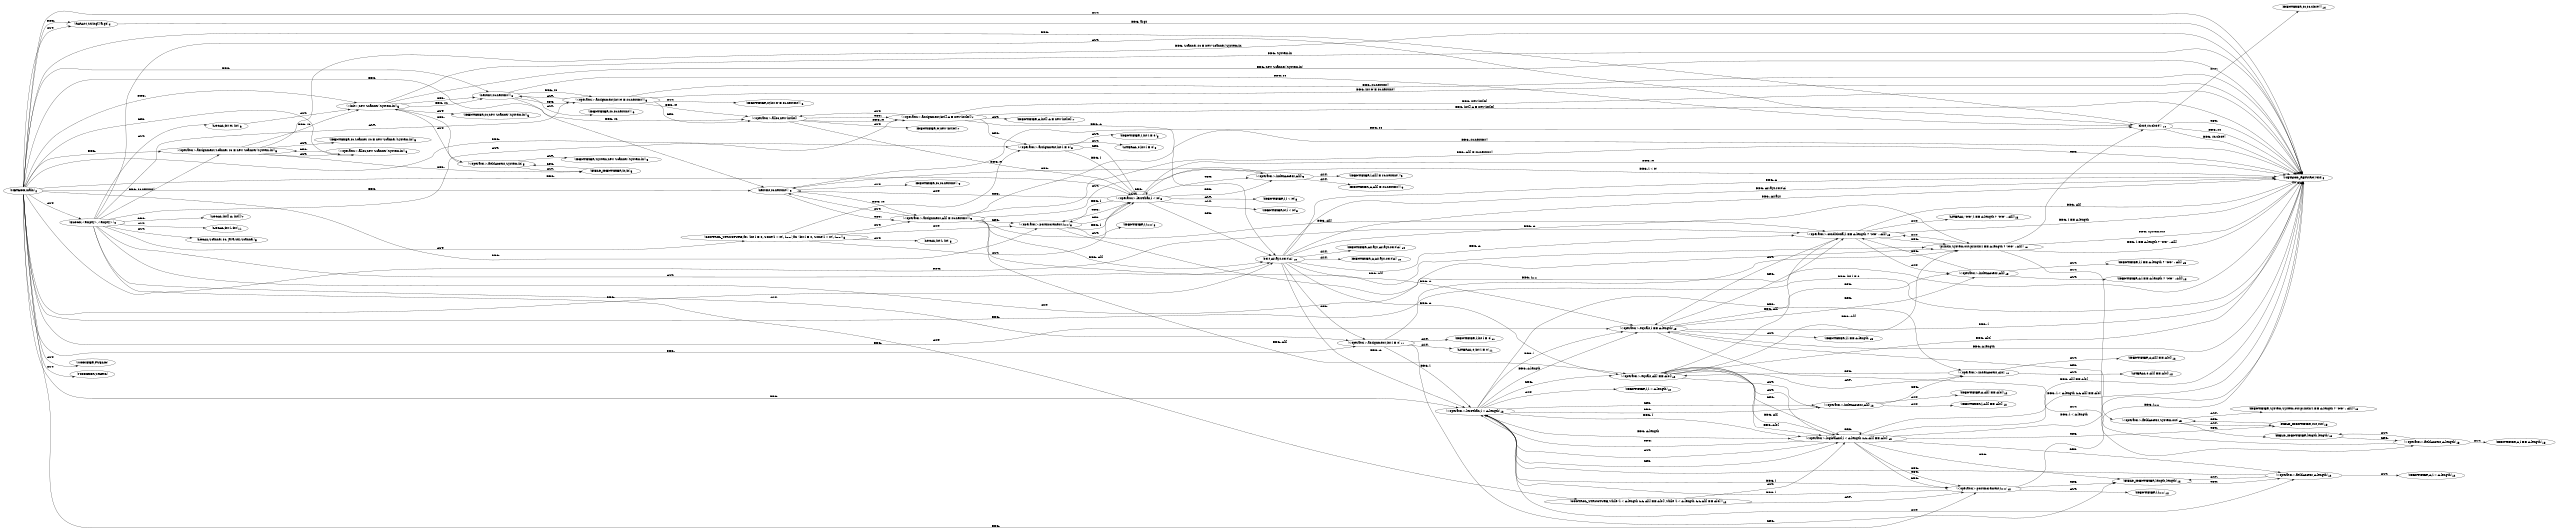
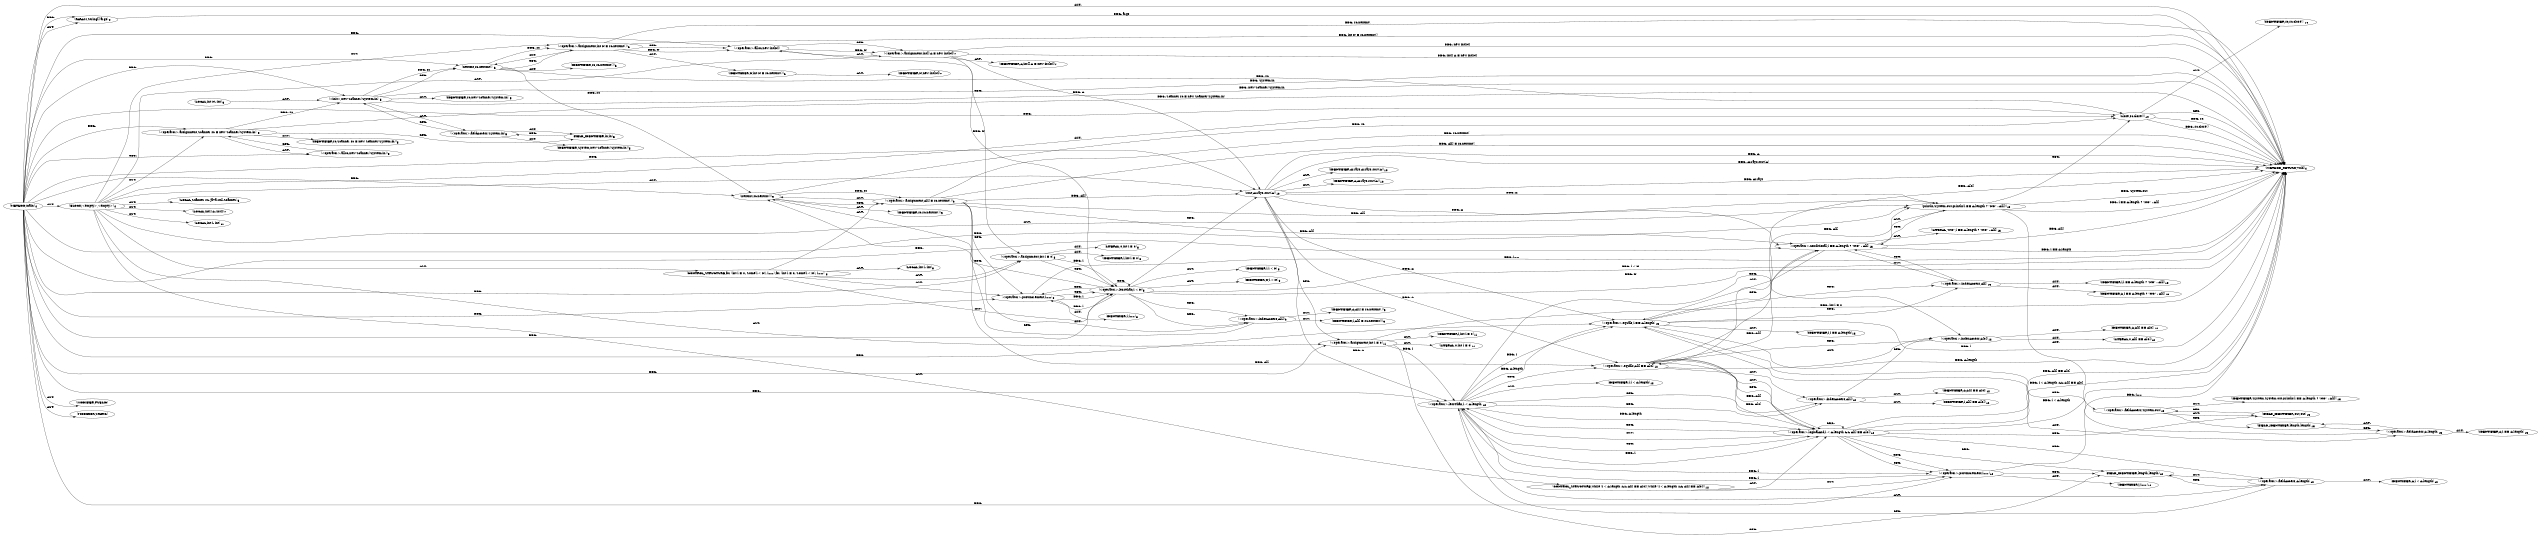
(1032, 34) -> (1041, 116)
(853, 125) -> (842, 75)
(135, 154) -> none
(142, 190) -> (133, 180)
(142, 219) -> (133, 207)
